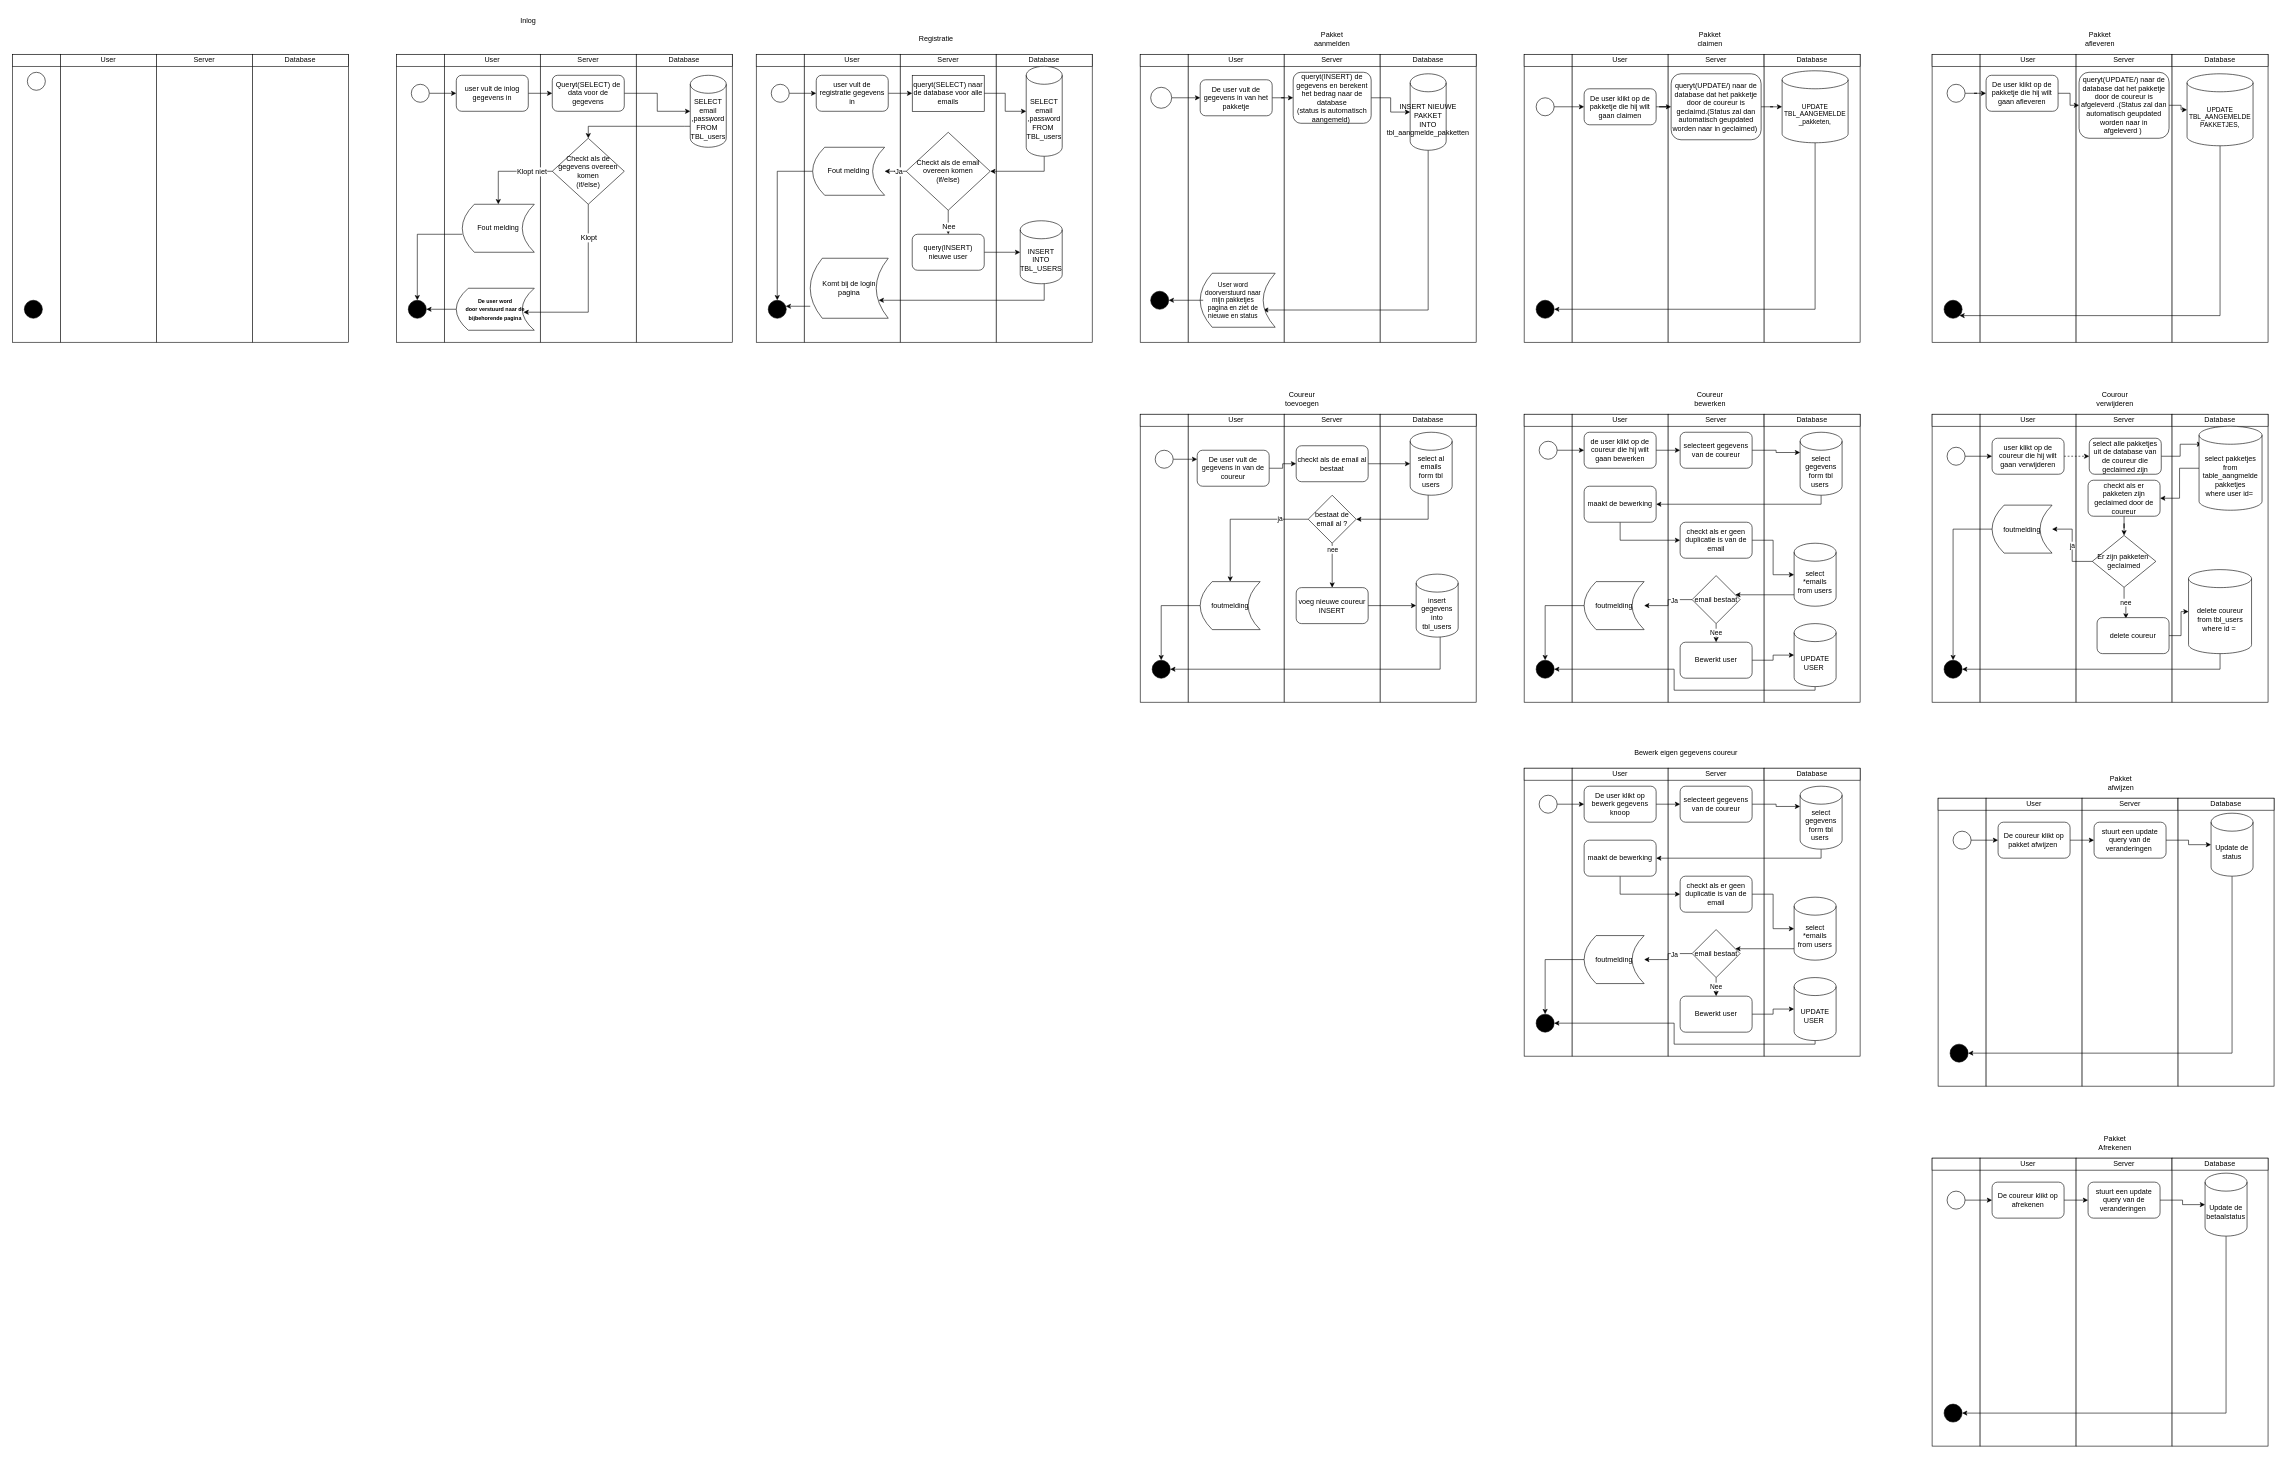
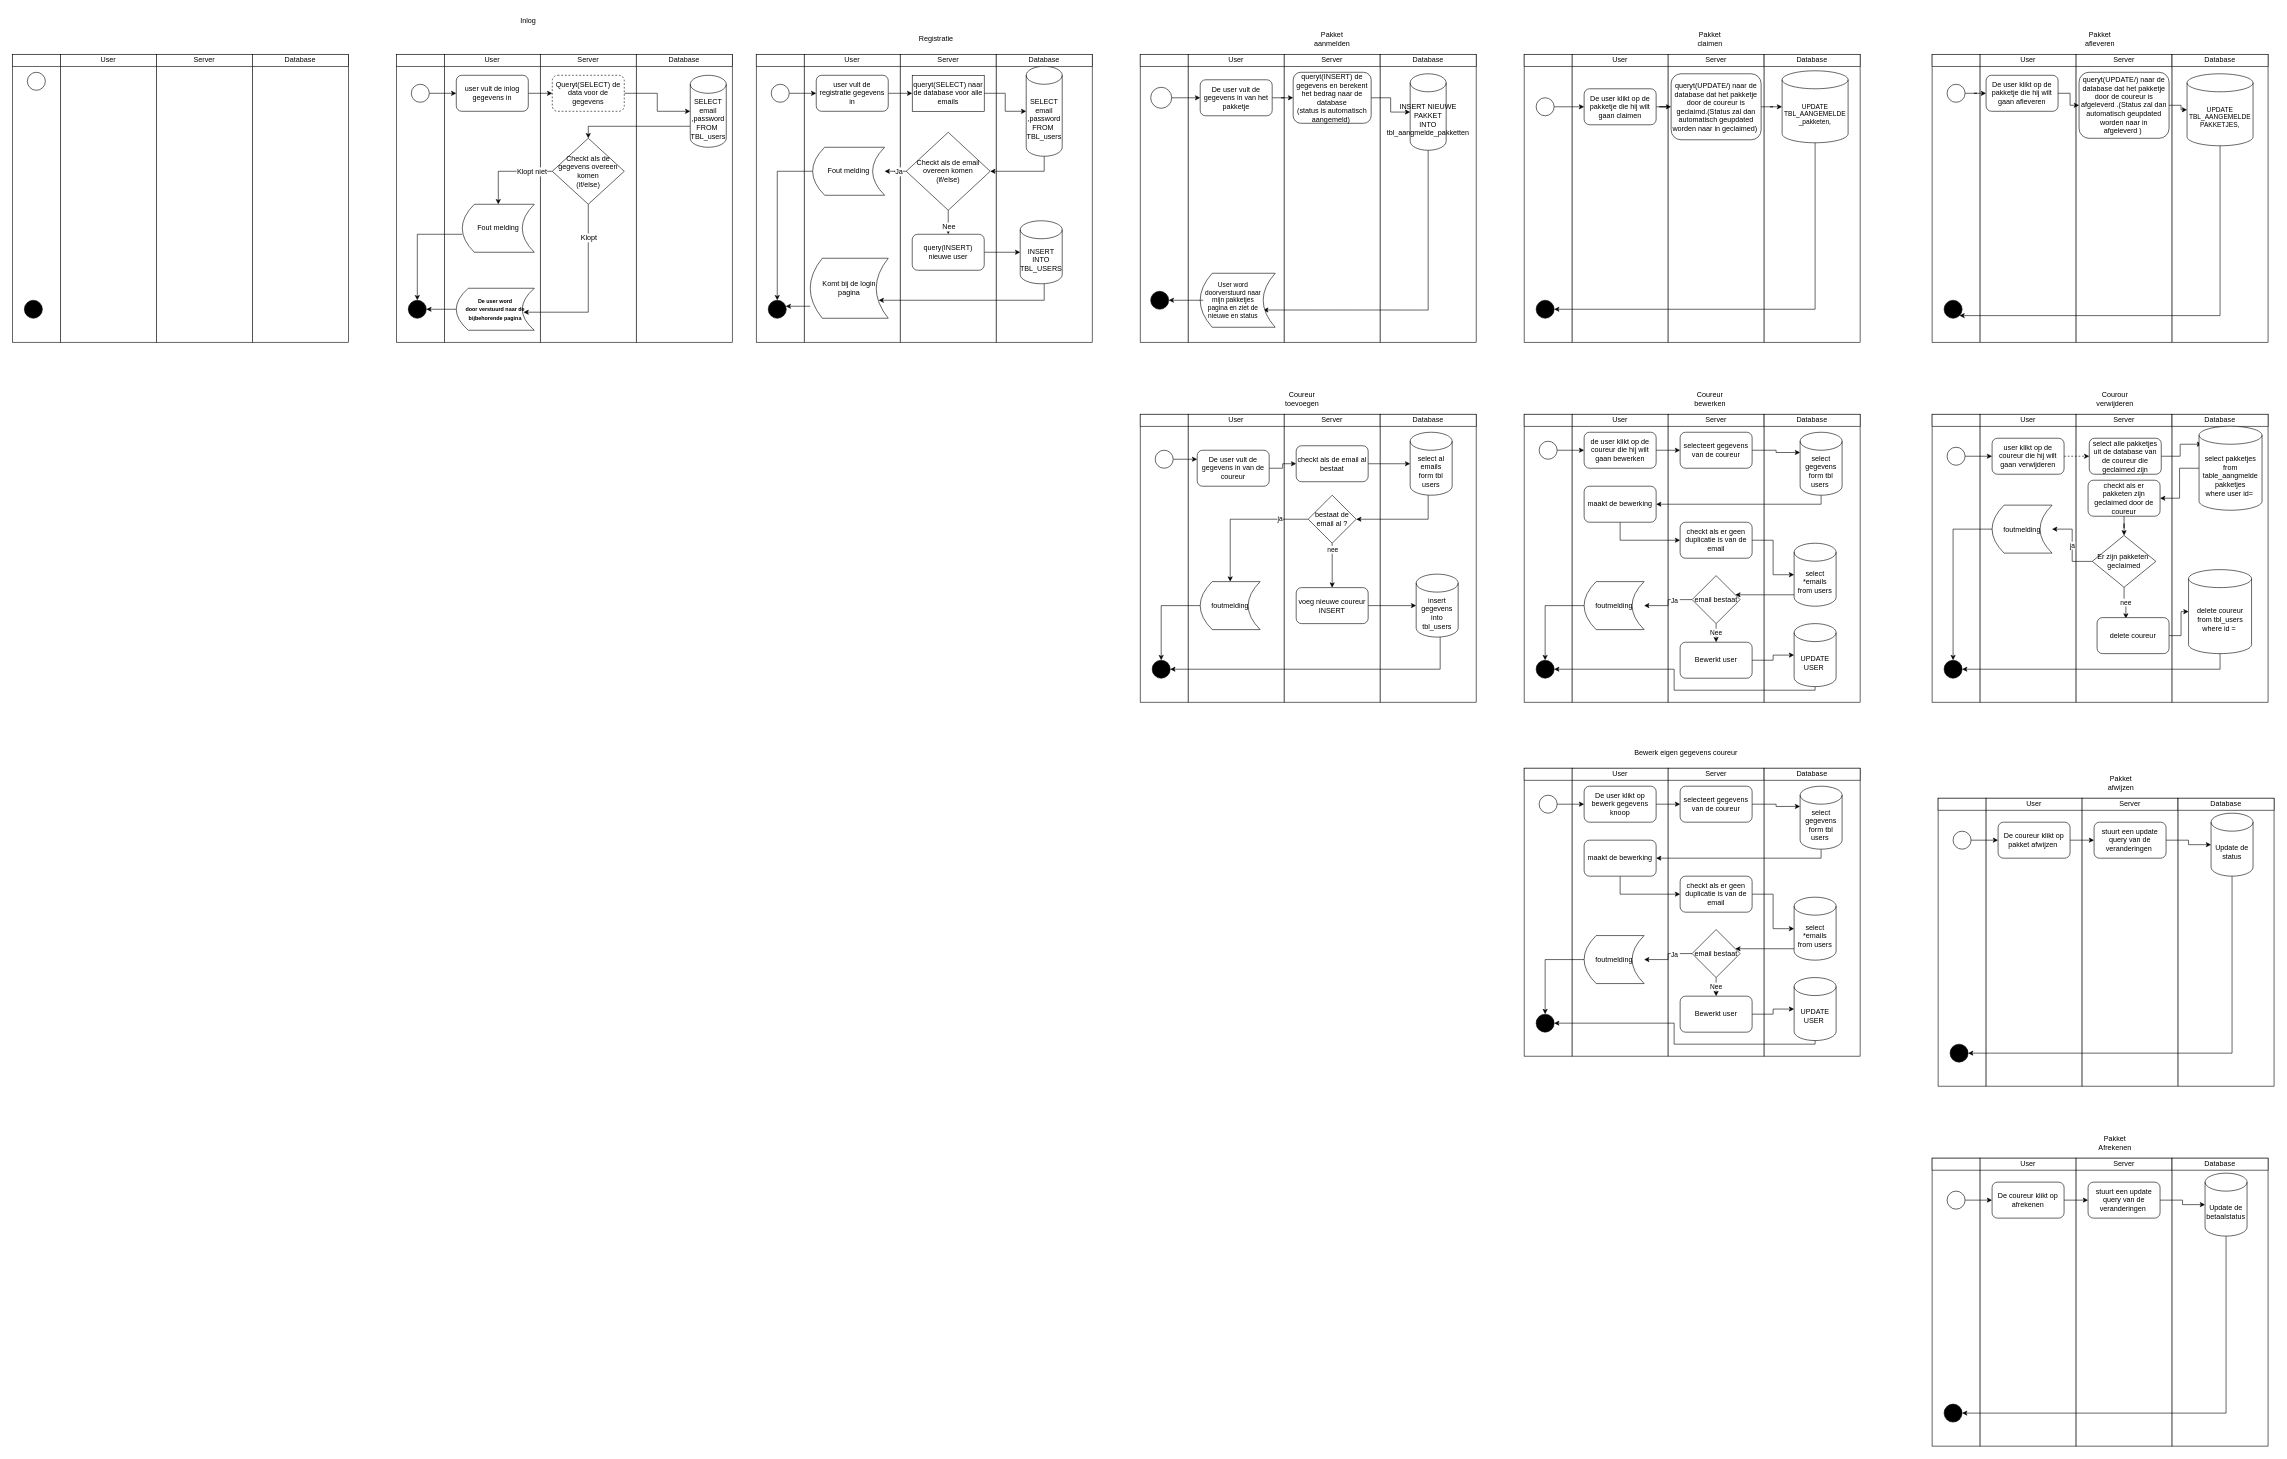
(588, 93) -> (588, 93)
